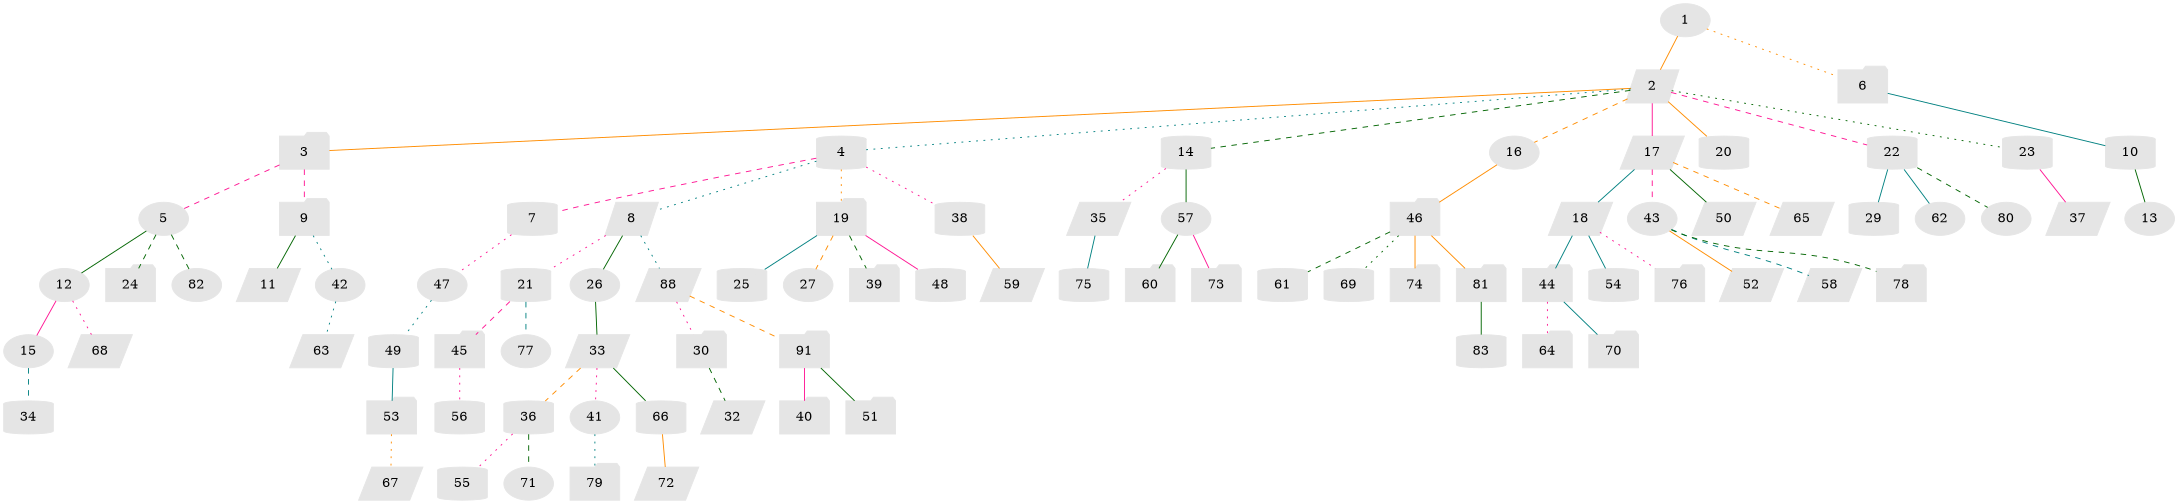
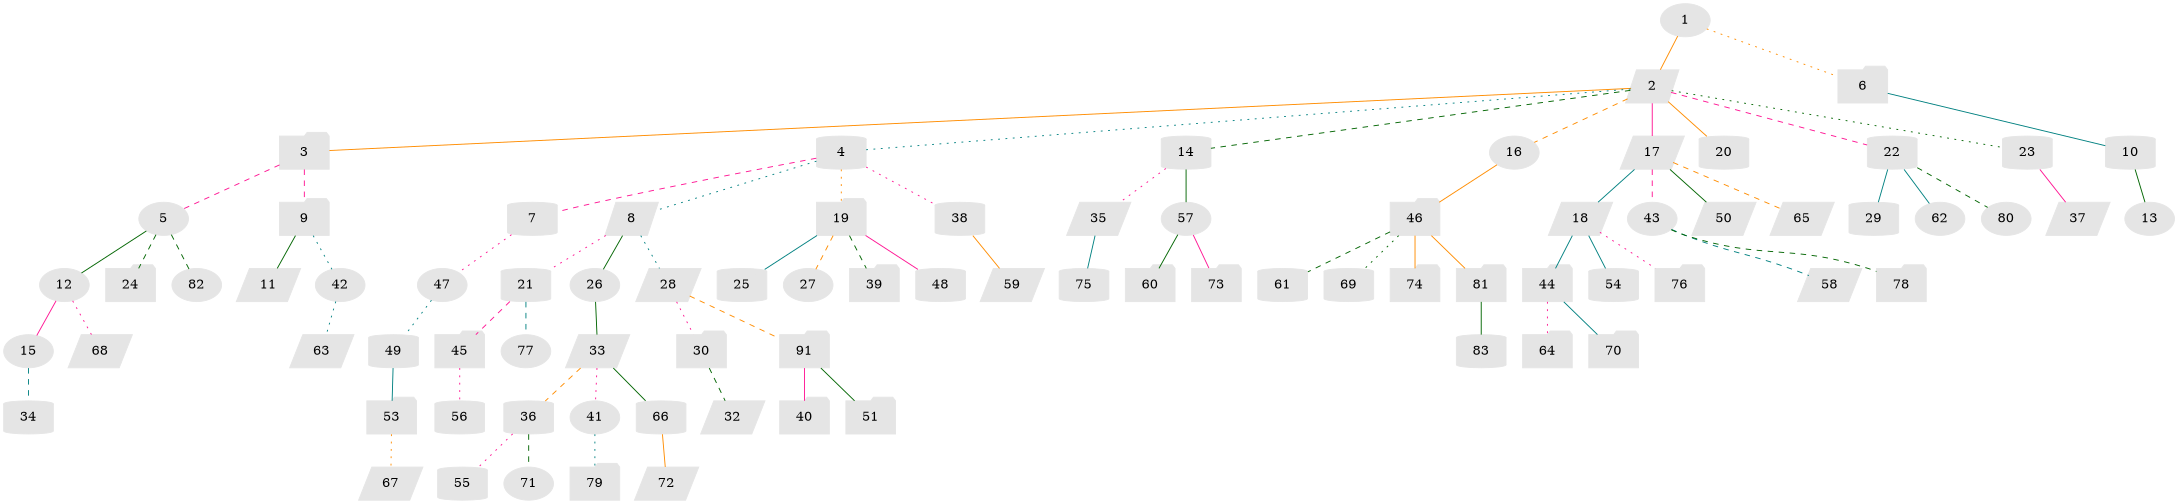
(668, 285) -> (668, 285)
(1752, 285) -> none
